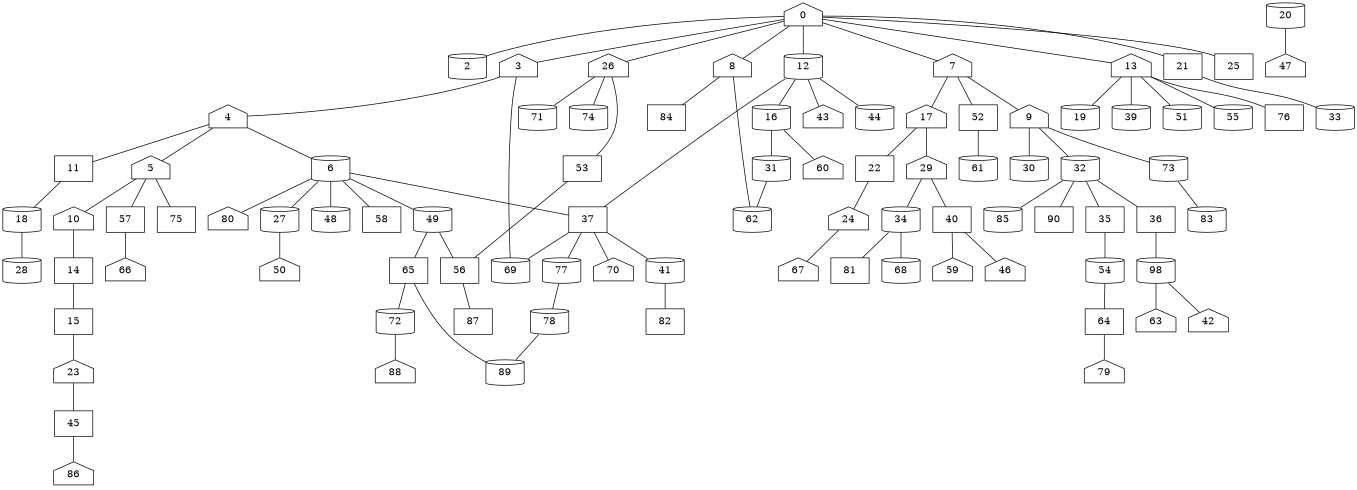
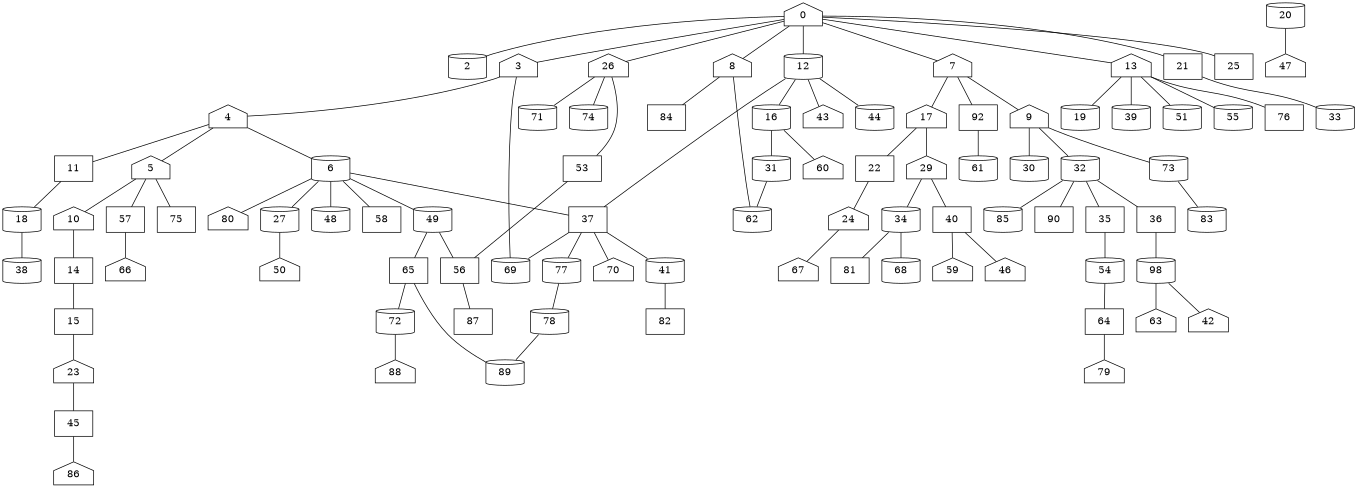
(978, 118) -> (978, 118)
(22, 271) -> (22, 271)
